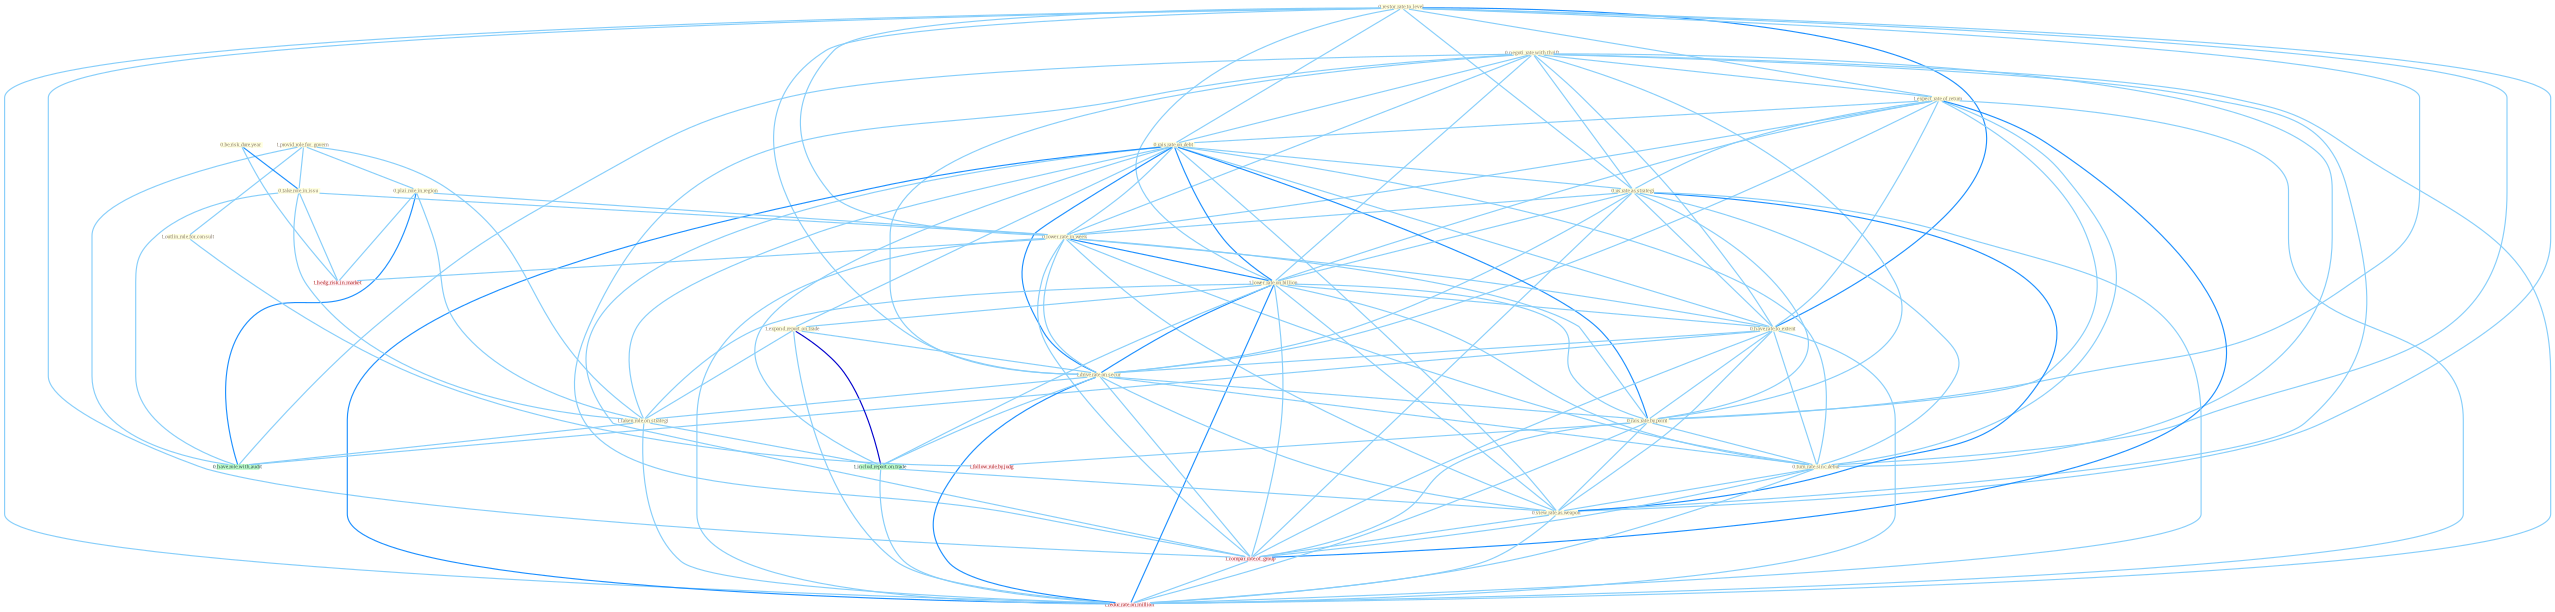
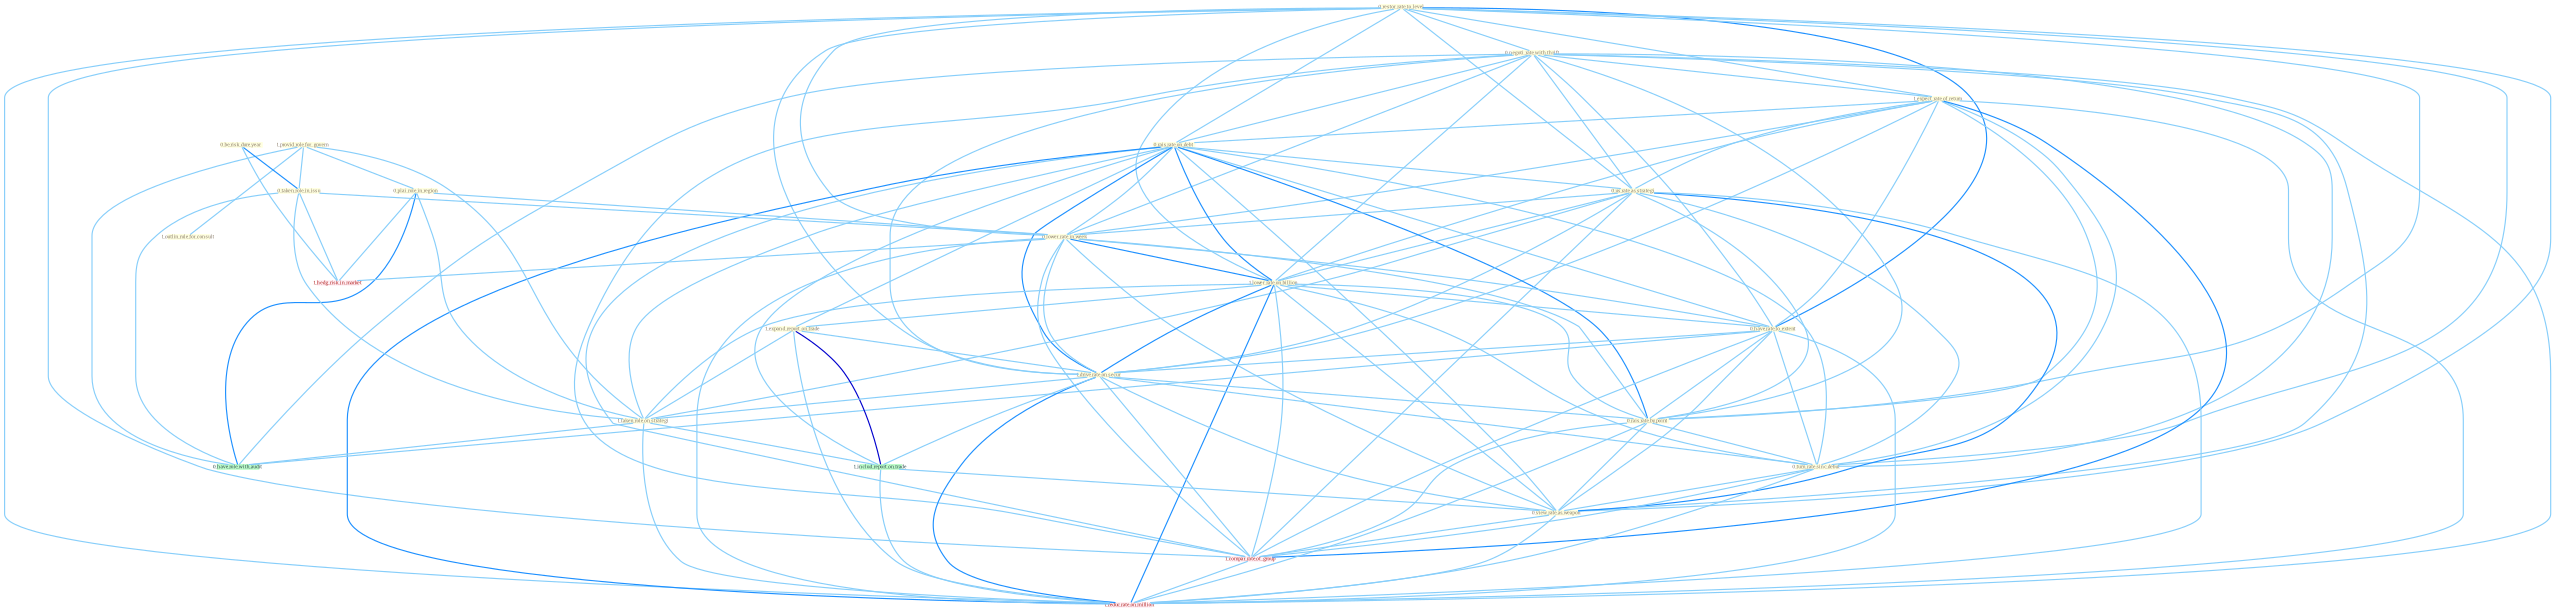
none -> (1467, 30)
(299, 191) -> (299, 191)
(1700, 257) -> (1144, 322)
(1094, 360) -> none
(1451, 378) -> none
(992, 467) -> none
